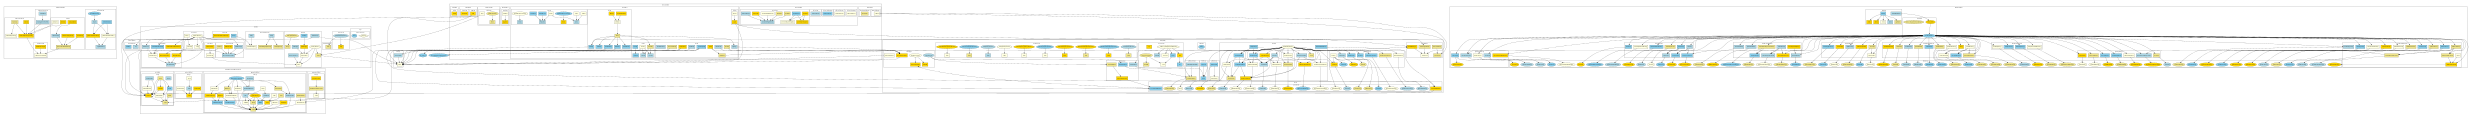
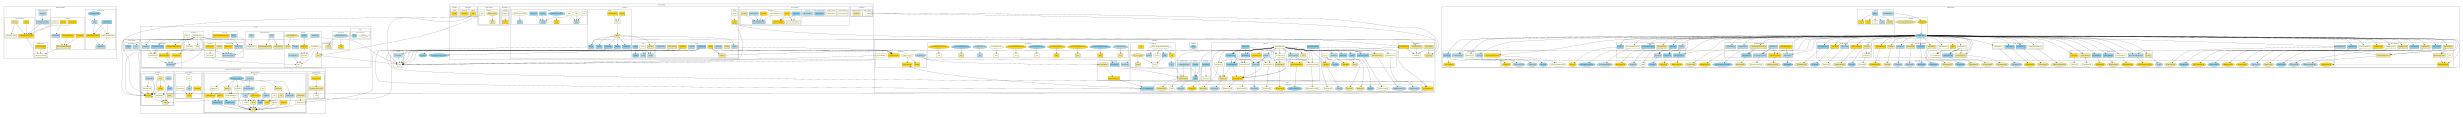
(779, 14) -> none
(1437, 55) -> (1429, 55)
